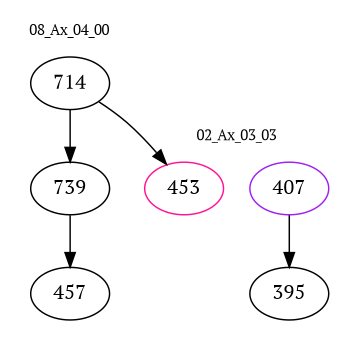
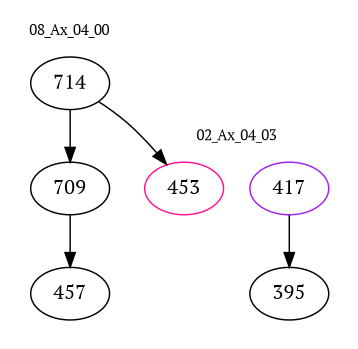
(237, 137) -> (237, 137)
(70, 188) -> (70, 188)
(289, 188) -> (289, 188)
